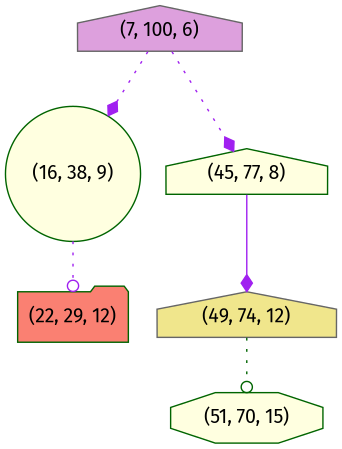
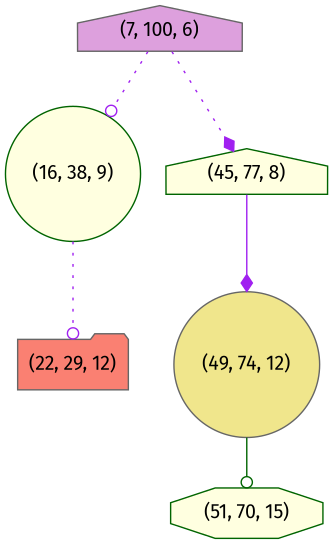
(133, 76) -> (131, 79)
(73, 317) -> (73, 365)
(247, 317) -> (247, 365)
(247, 360) -> (247, 457)
